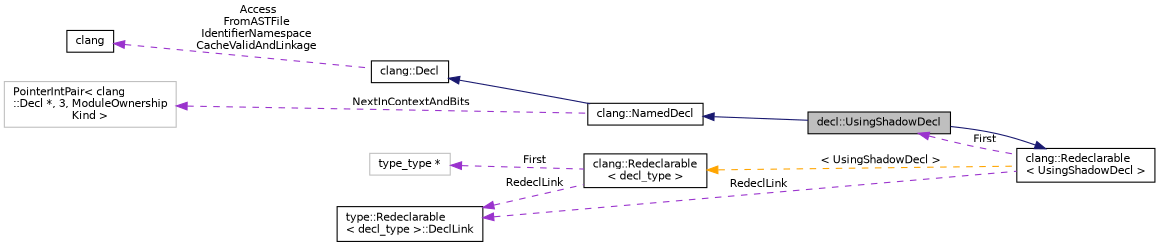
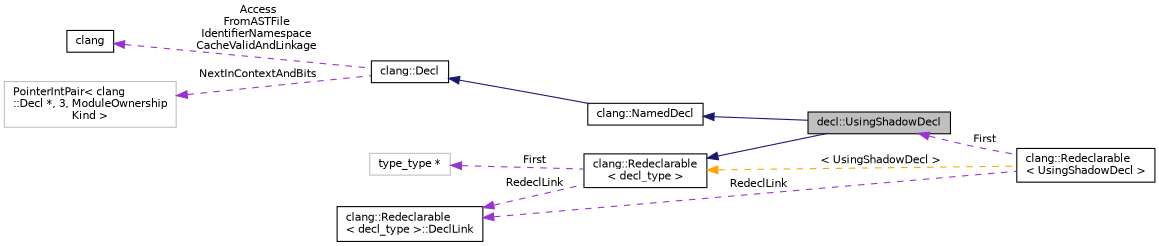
(387, 110) -> (279, 85)
(994, 133) -> (773, 145)
(410, 224) -> (410, 224)
